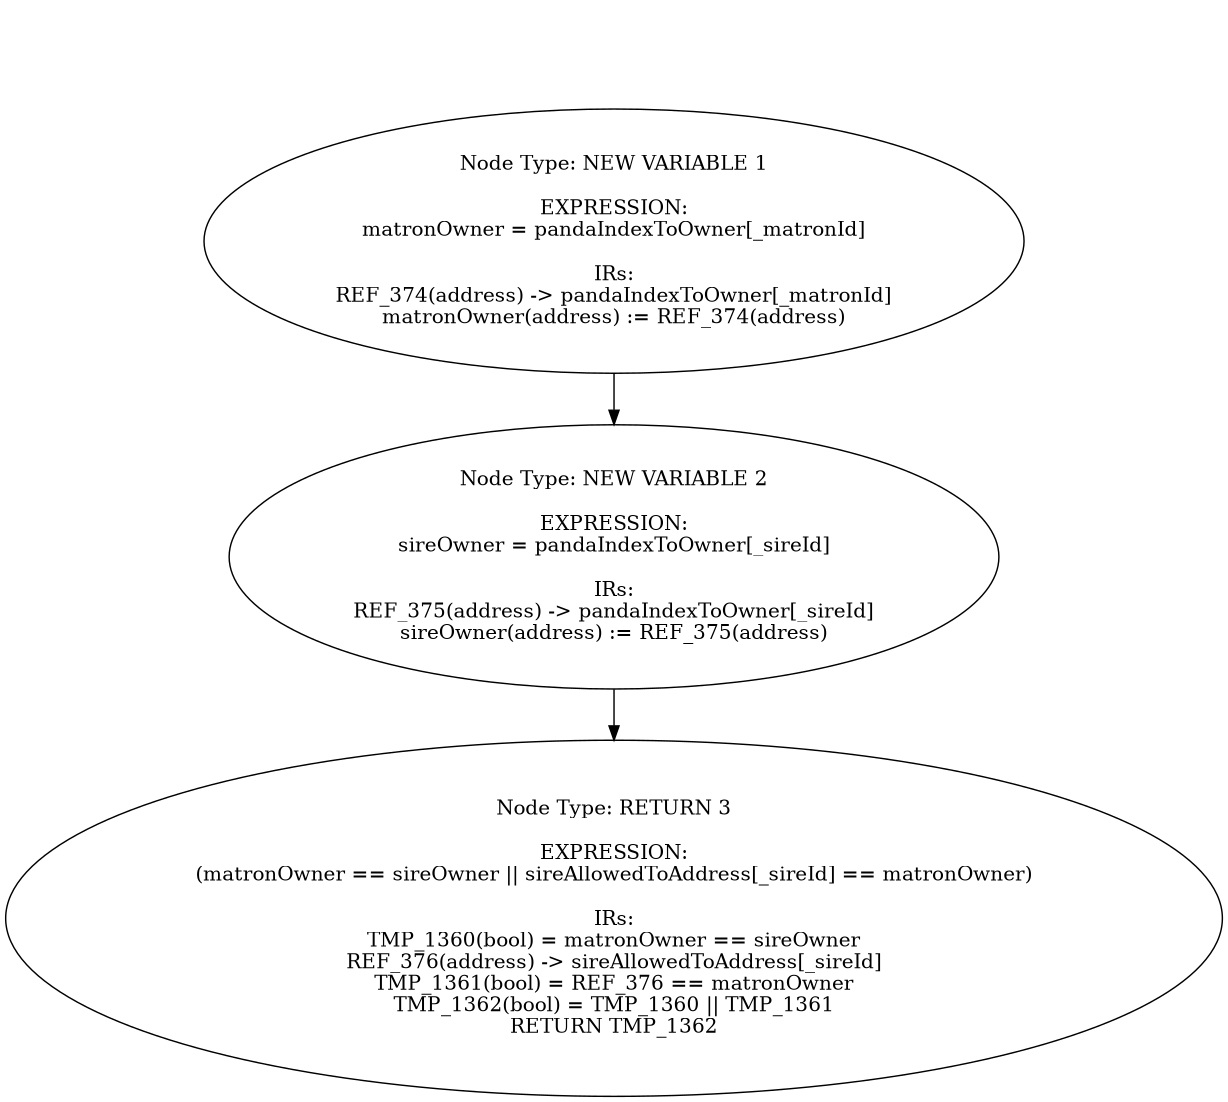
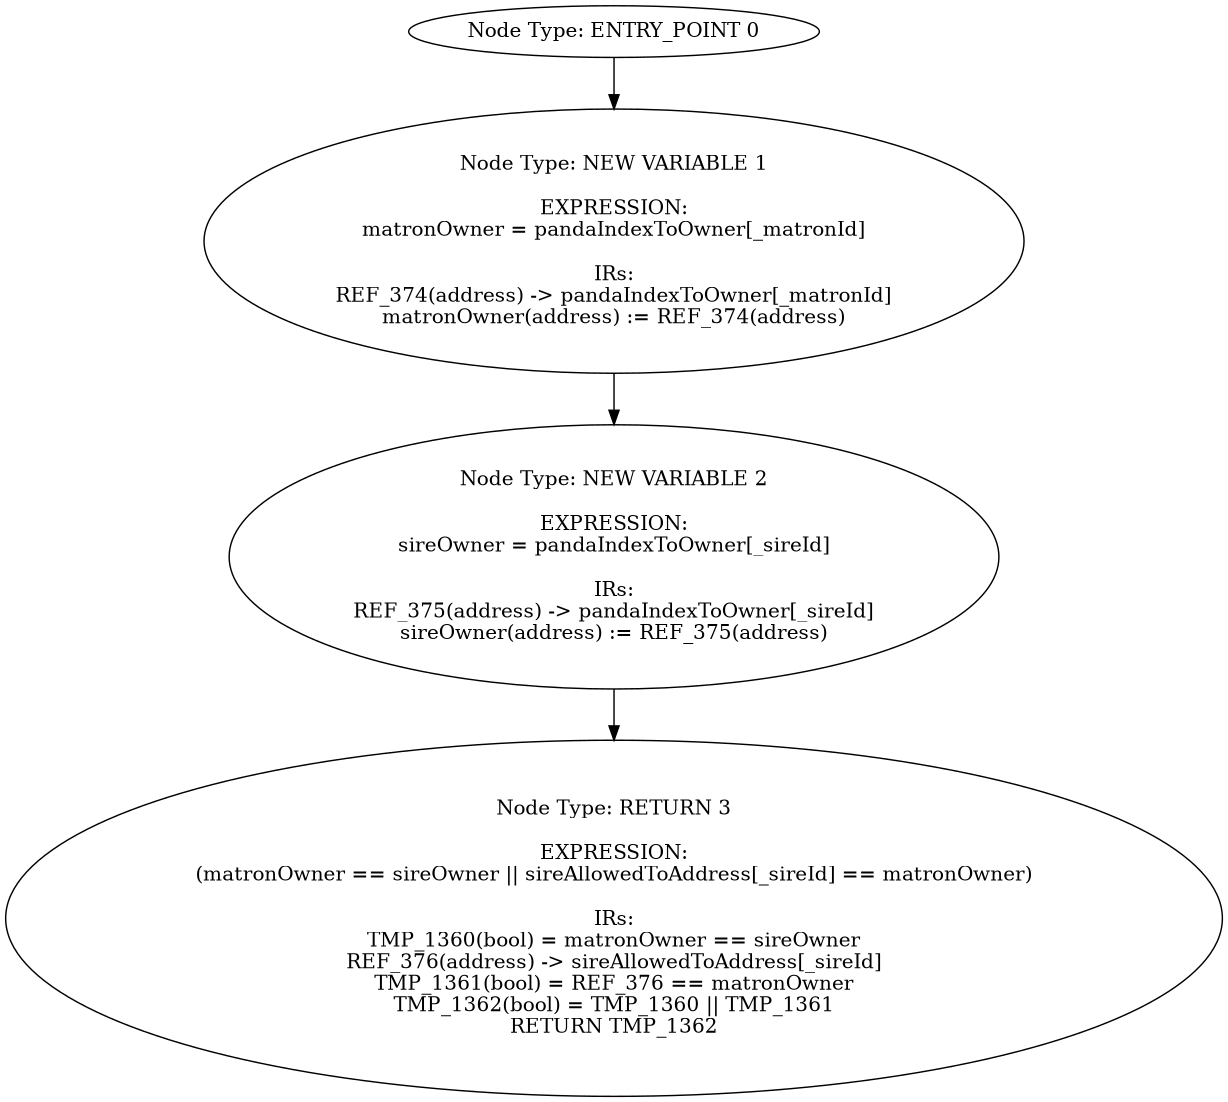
none -> (614, 32)
